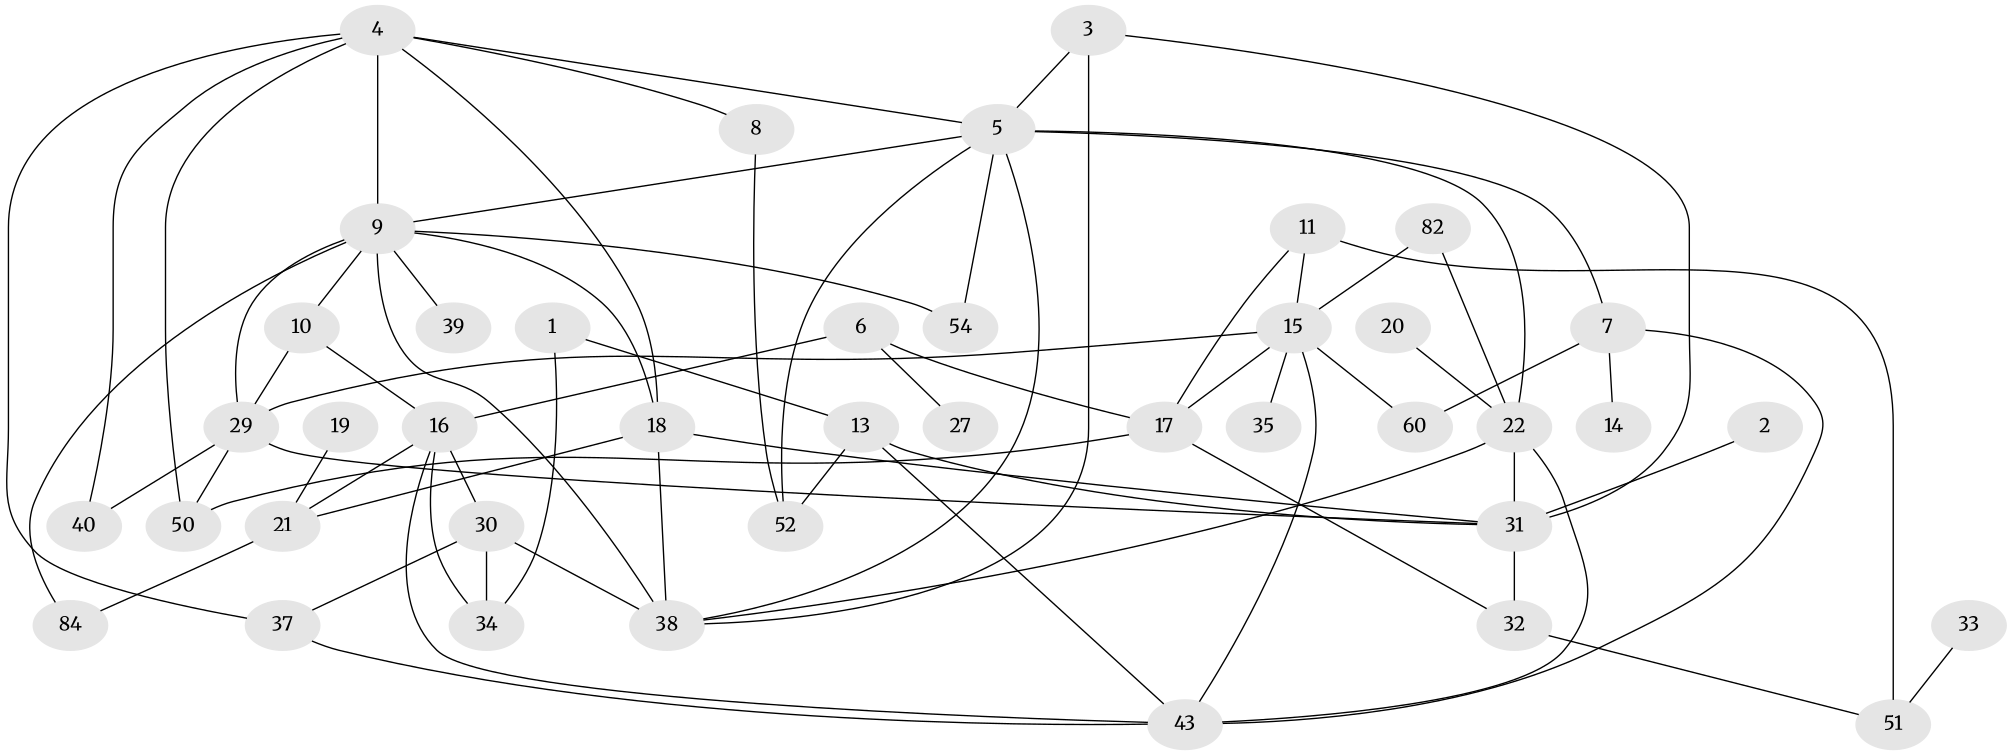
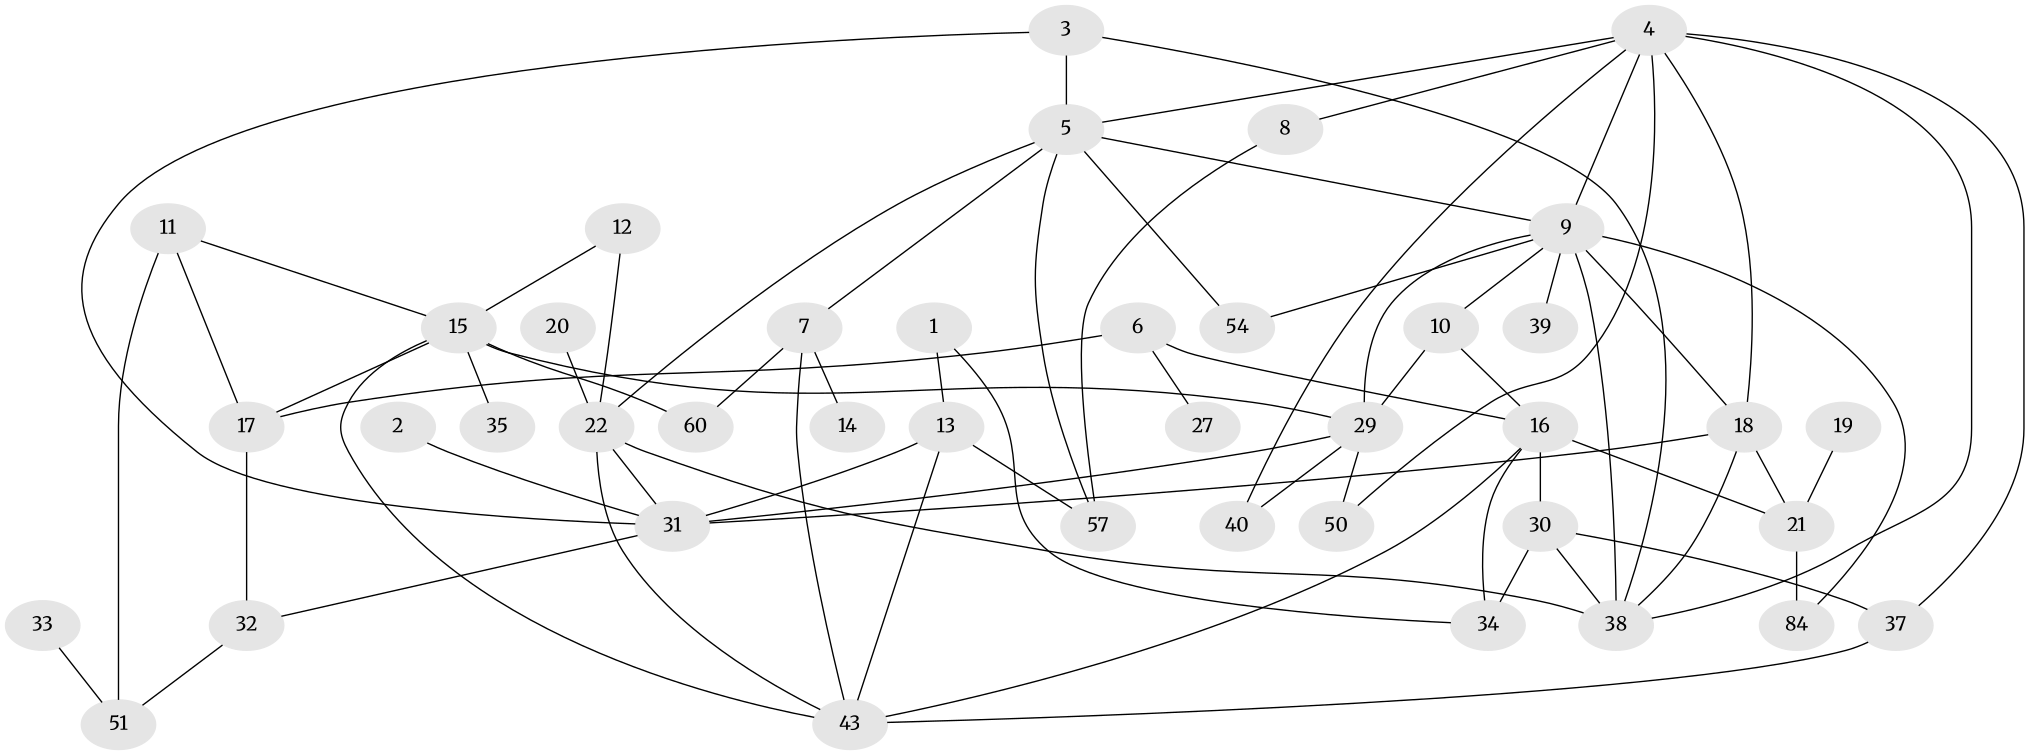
(1433, 229) -> (623, 229)
(668, 460) -> none
(984, 487) -> (1972, 339)
(785, 526) -> (1098, 526)
